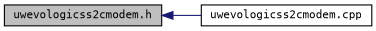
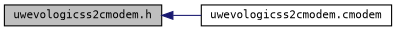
(287, 15) -> (296, 15)
